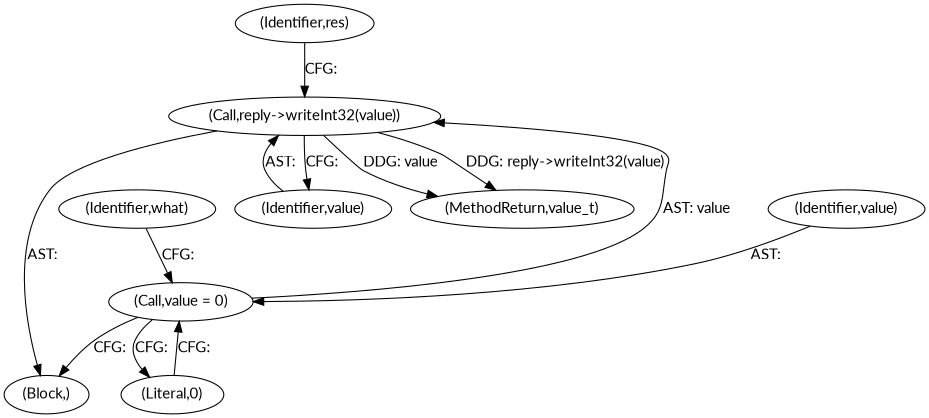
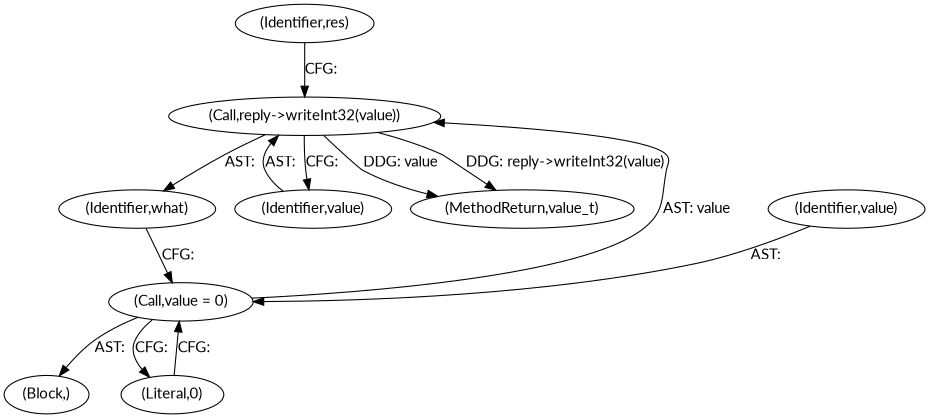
(49, 191) -> (218, 158)
(112, 348) -> (112, 348)
